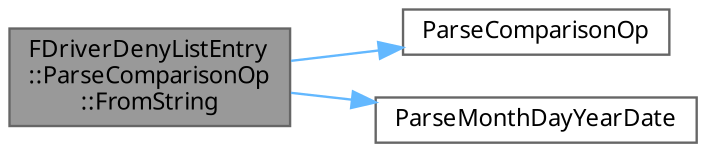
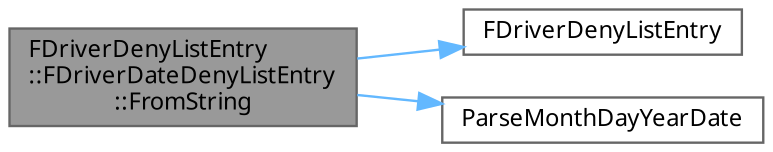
(536, 32) -> (603, 32)
(150, 77) -> (183, 77)
